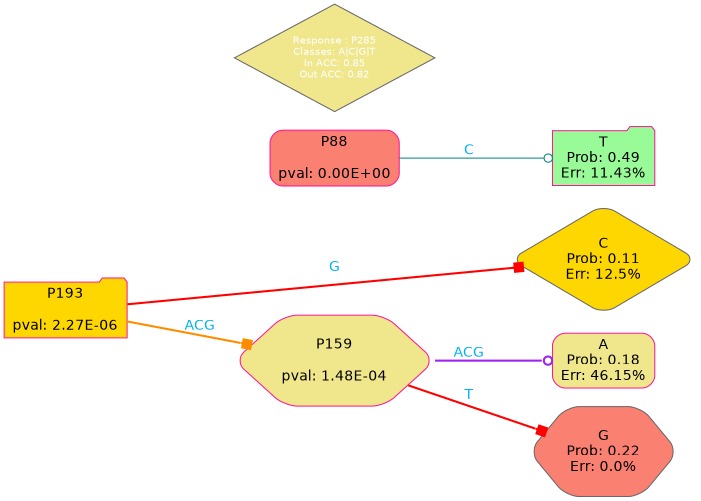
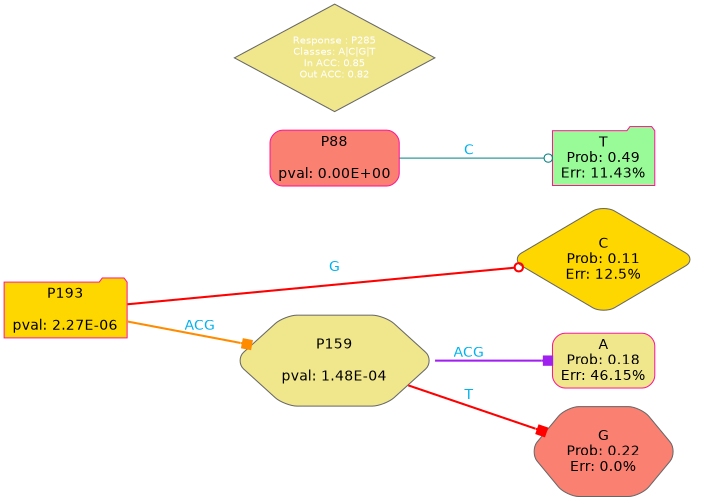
(321, 286) -> (321, 286)
(335, 361) -> (335, 361)
(488, 361) -> (488, 361)
